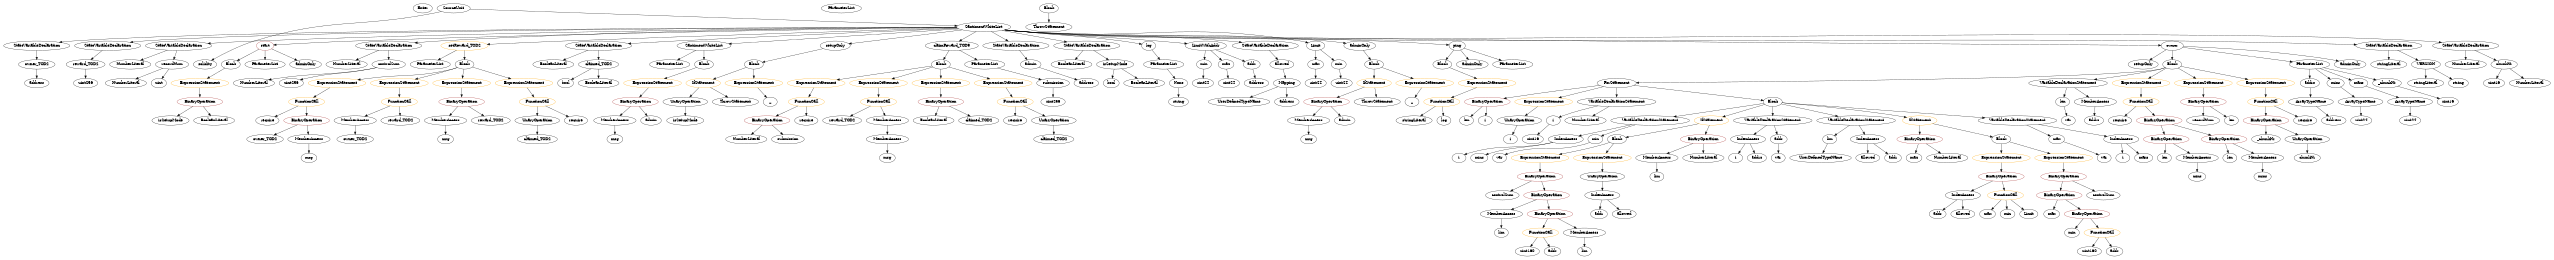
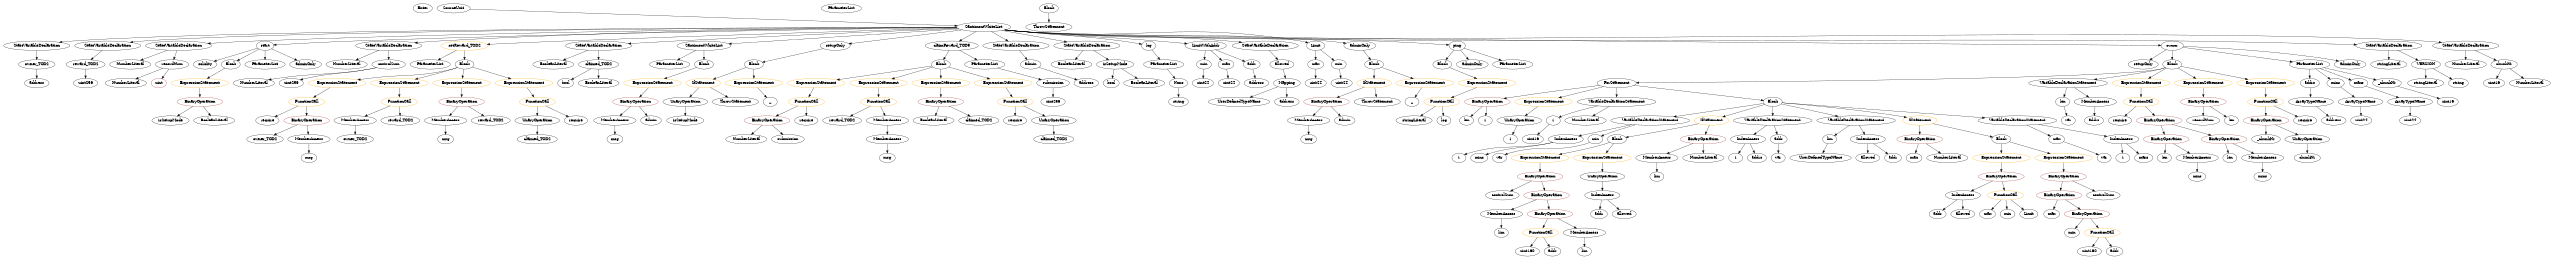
(325, 26) -> (237, 54)
(265, 46) -> (265, 46)
(159, 83) -> (159, 83)
